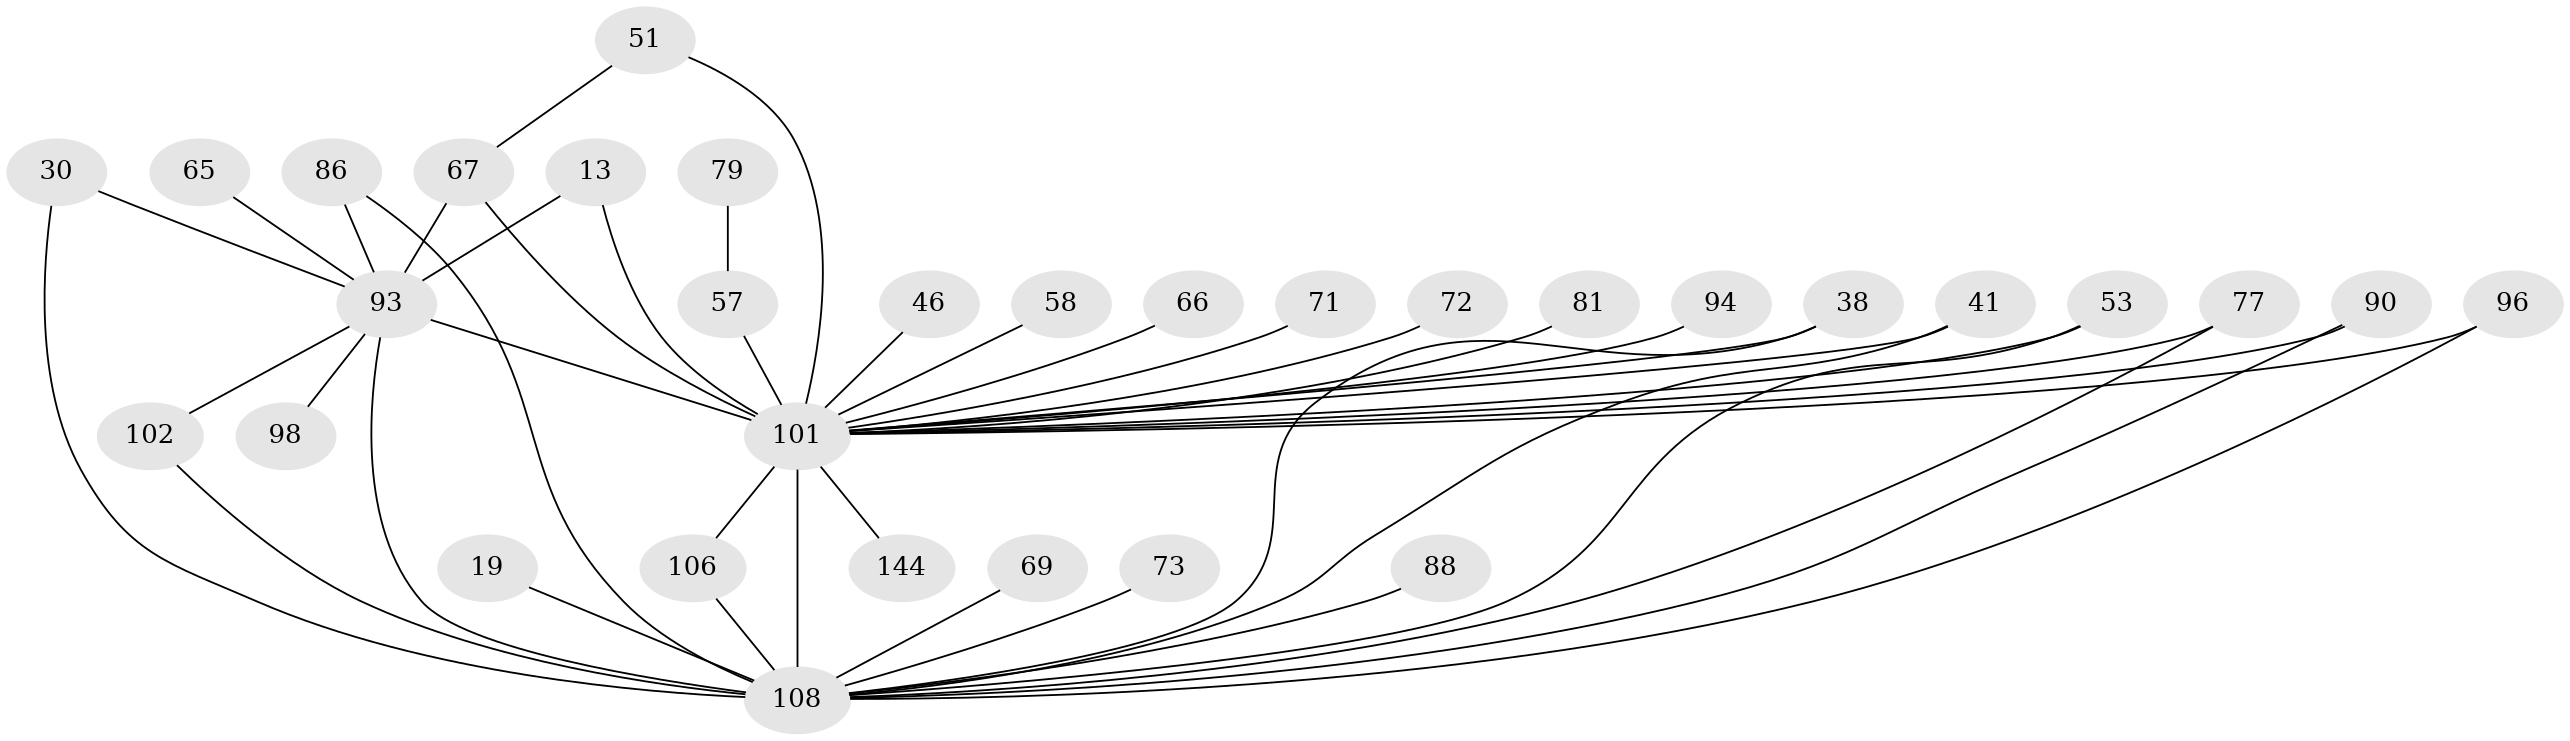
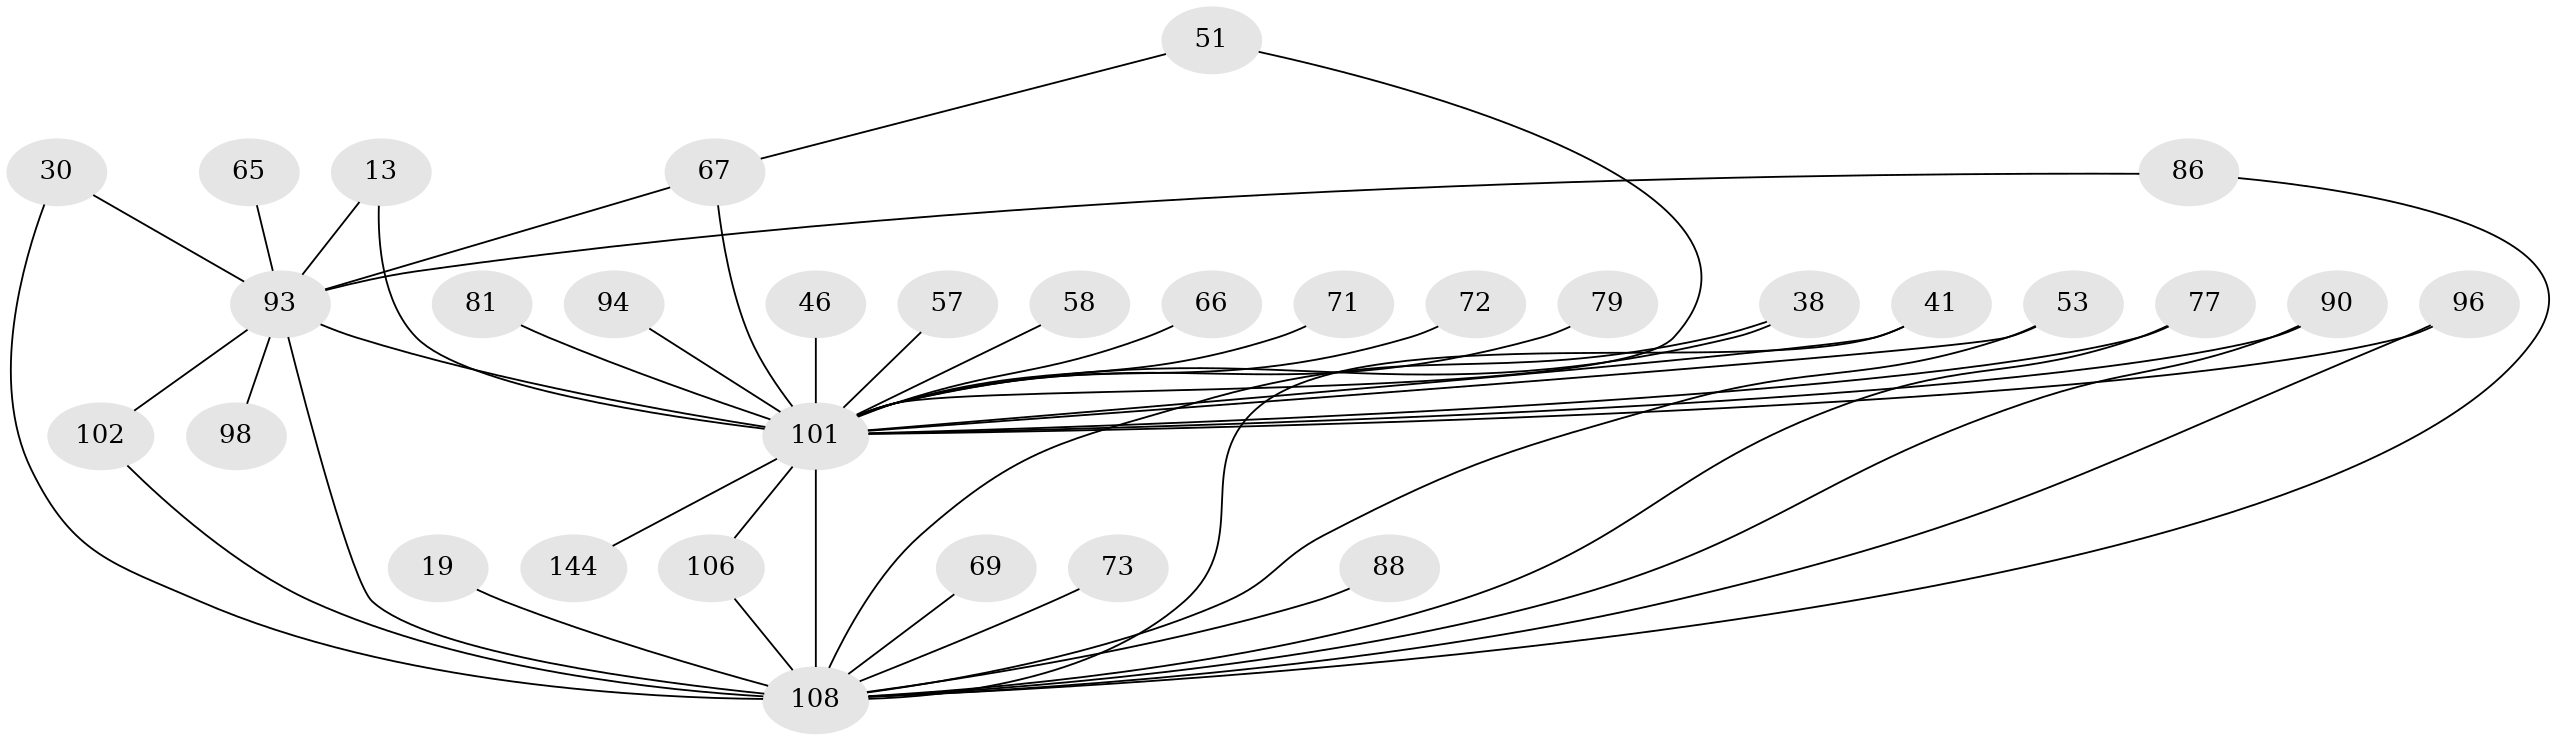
(728, 239) -> (1214, 374)
